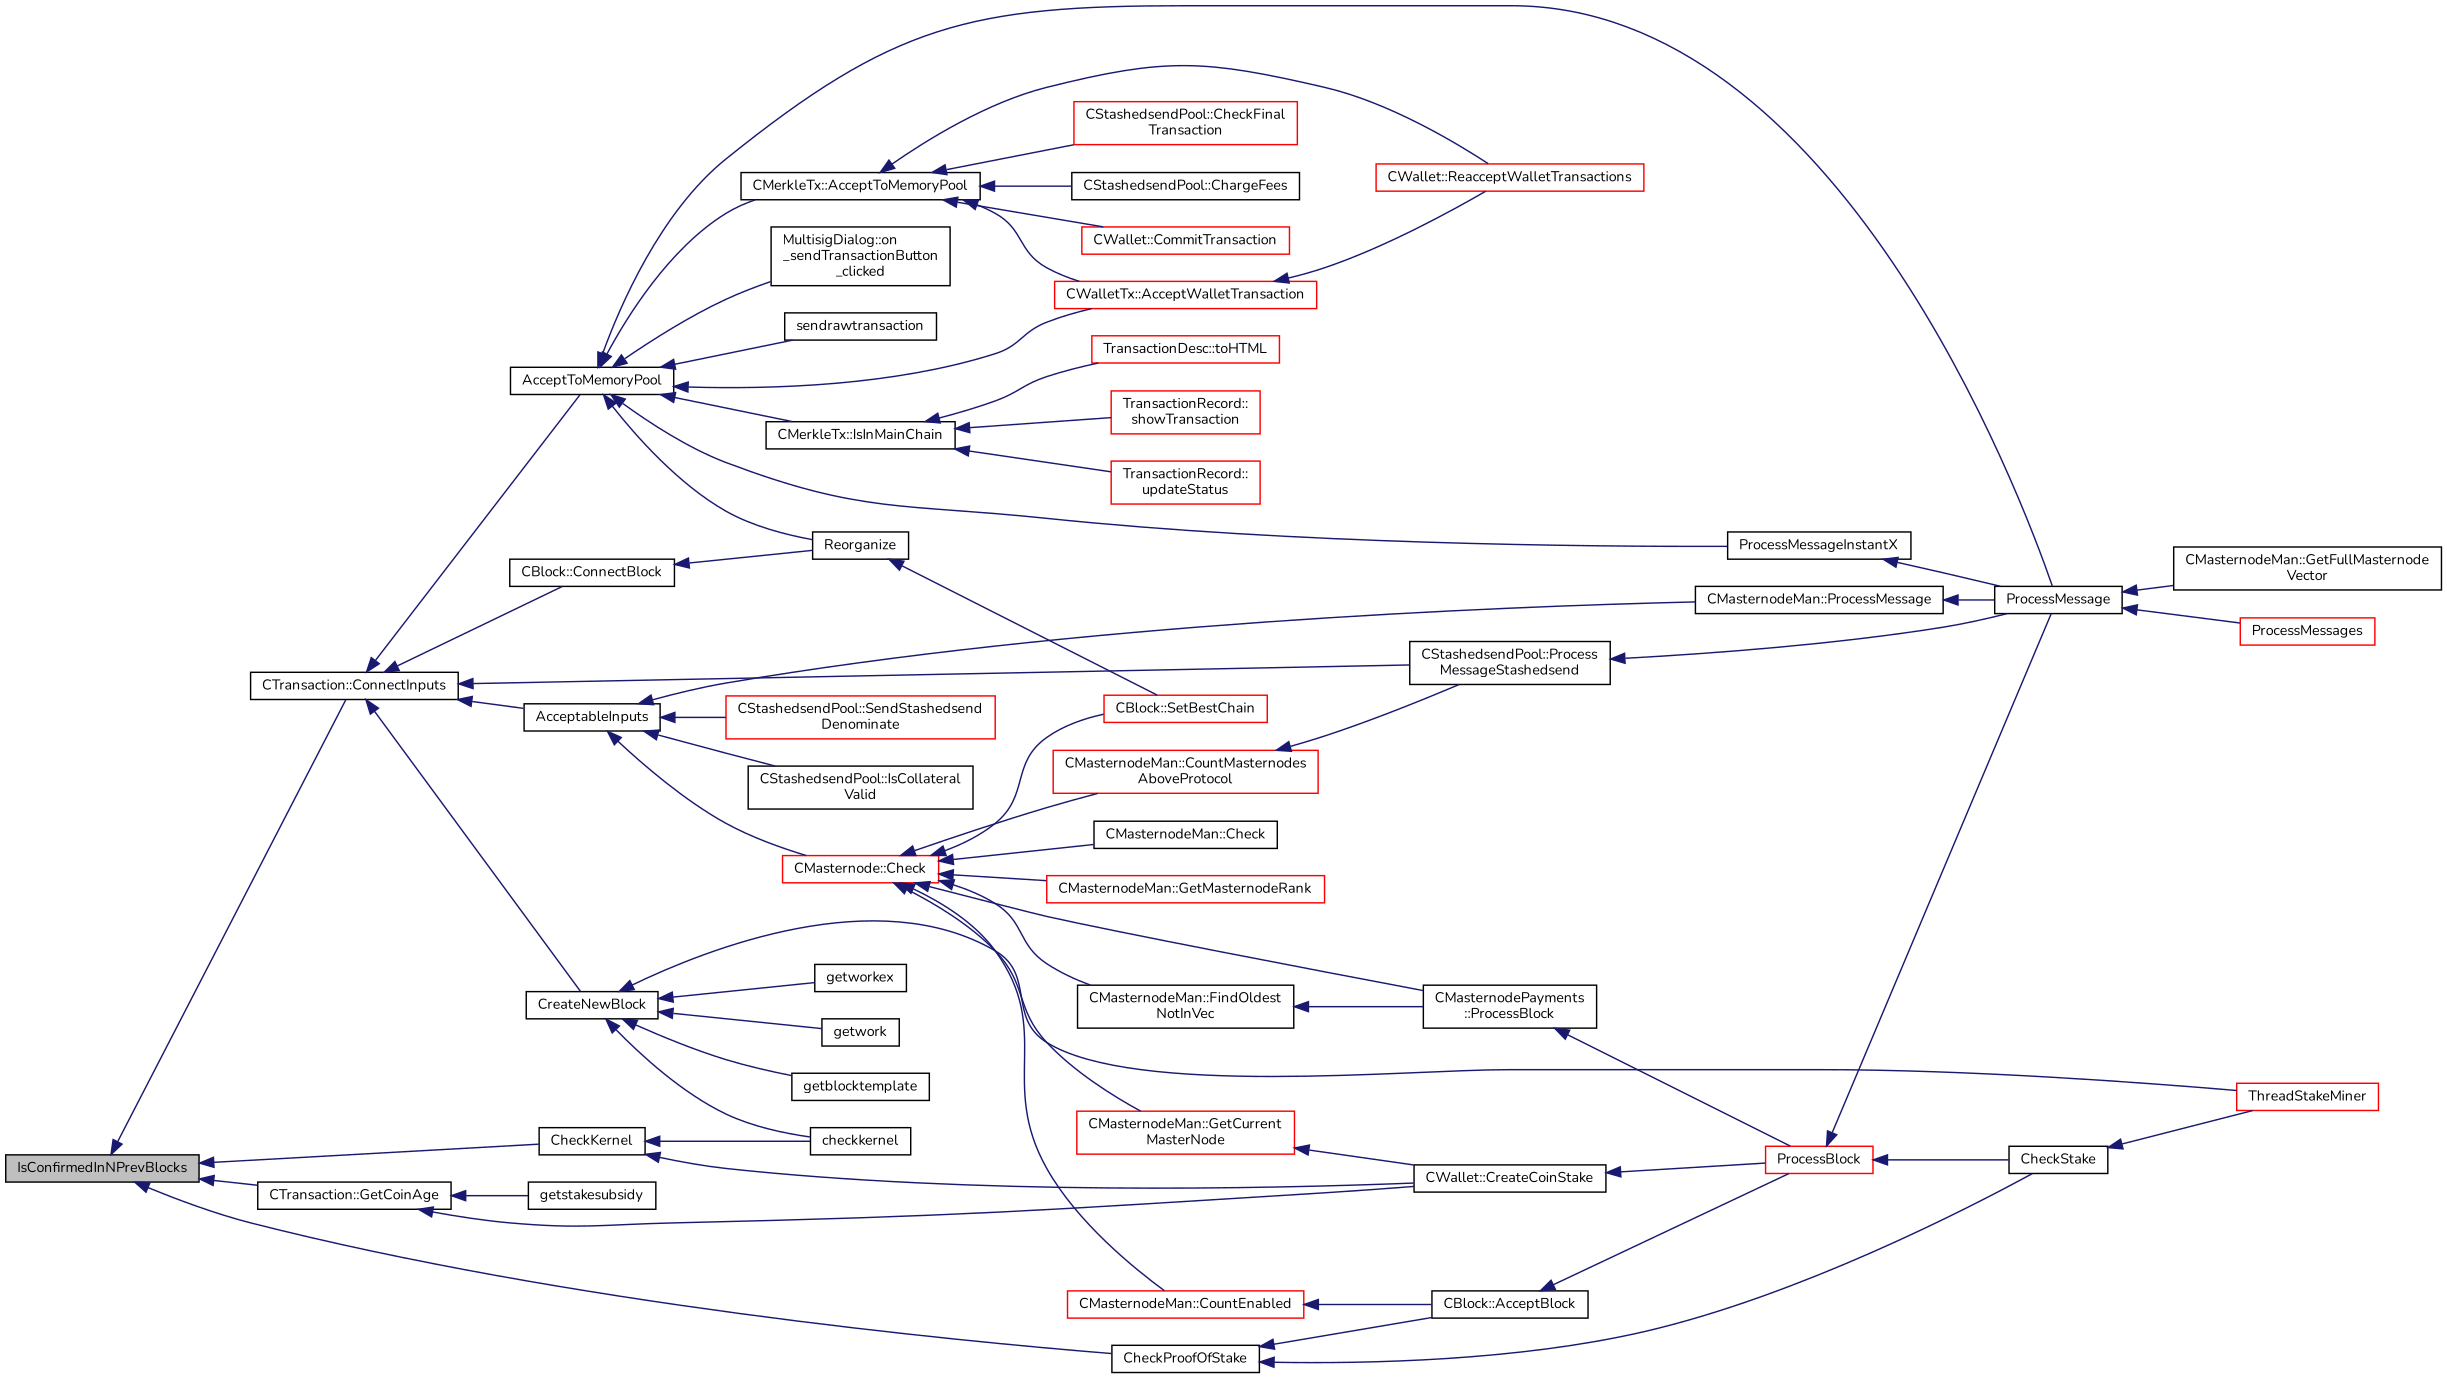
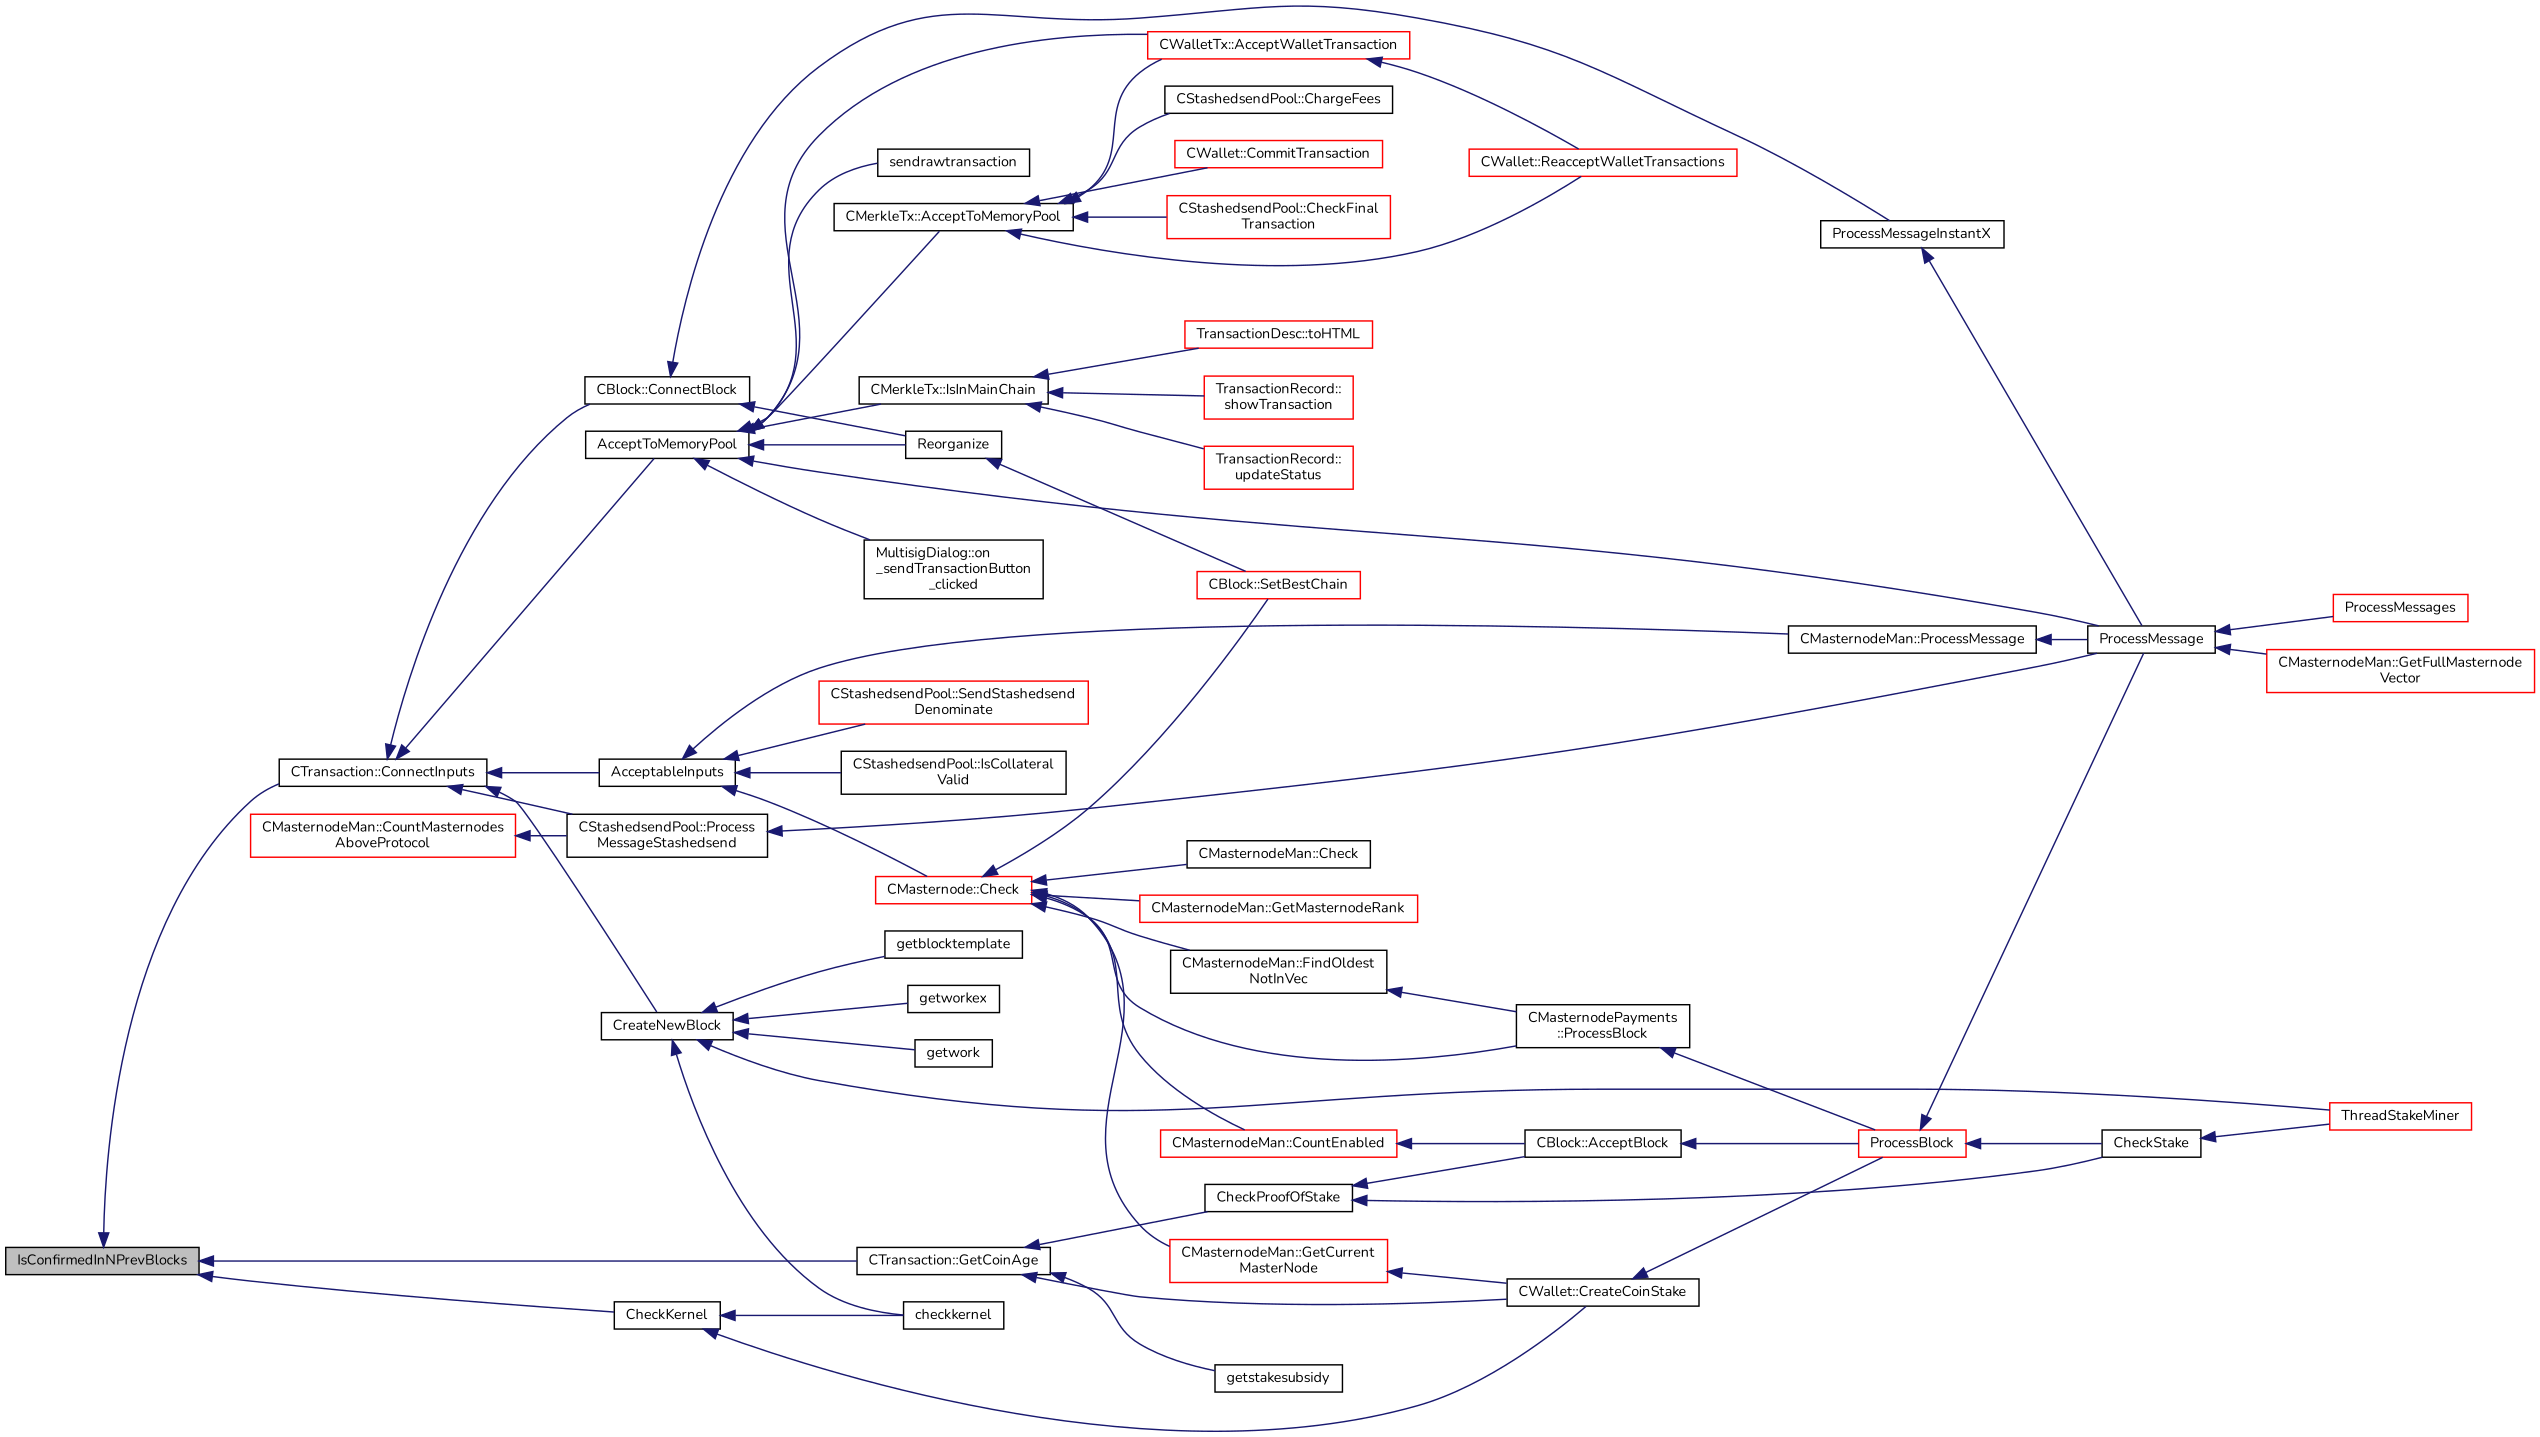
(1164, 529) -> (1203, 13)
(2308, 568) -> (2401, 671)
(1015, 817) -> none
(625, 1297) -> (1123, 1228)
